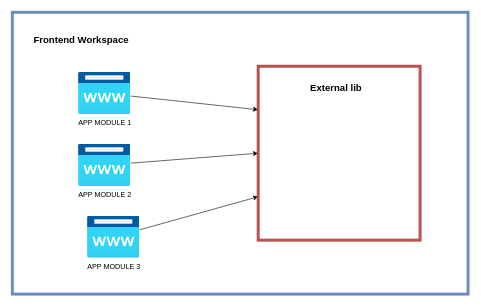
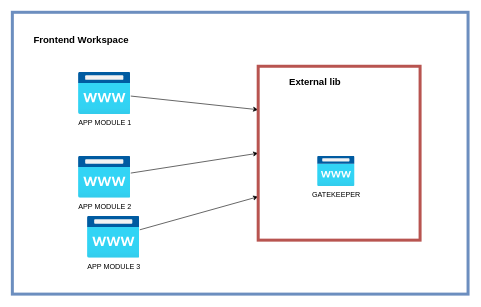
(336, 87) -> (315, 81)
(105, 165) -> (105, 177)
none -> (336, 171)
